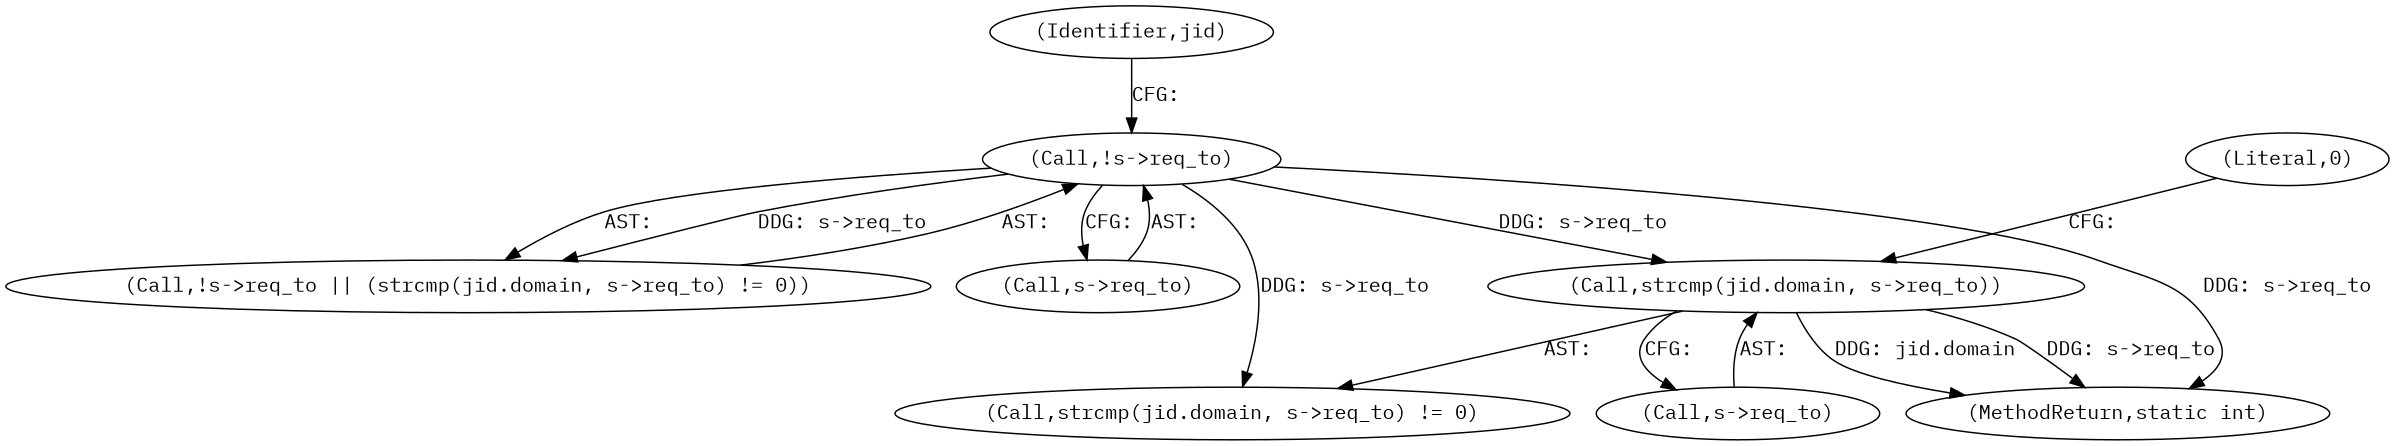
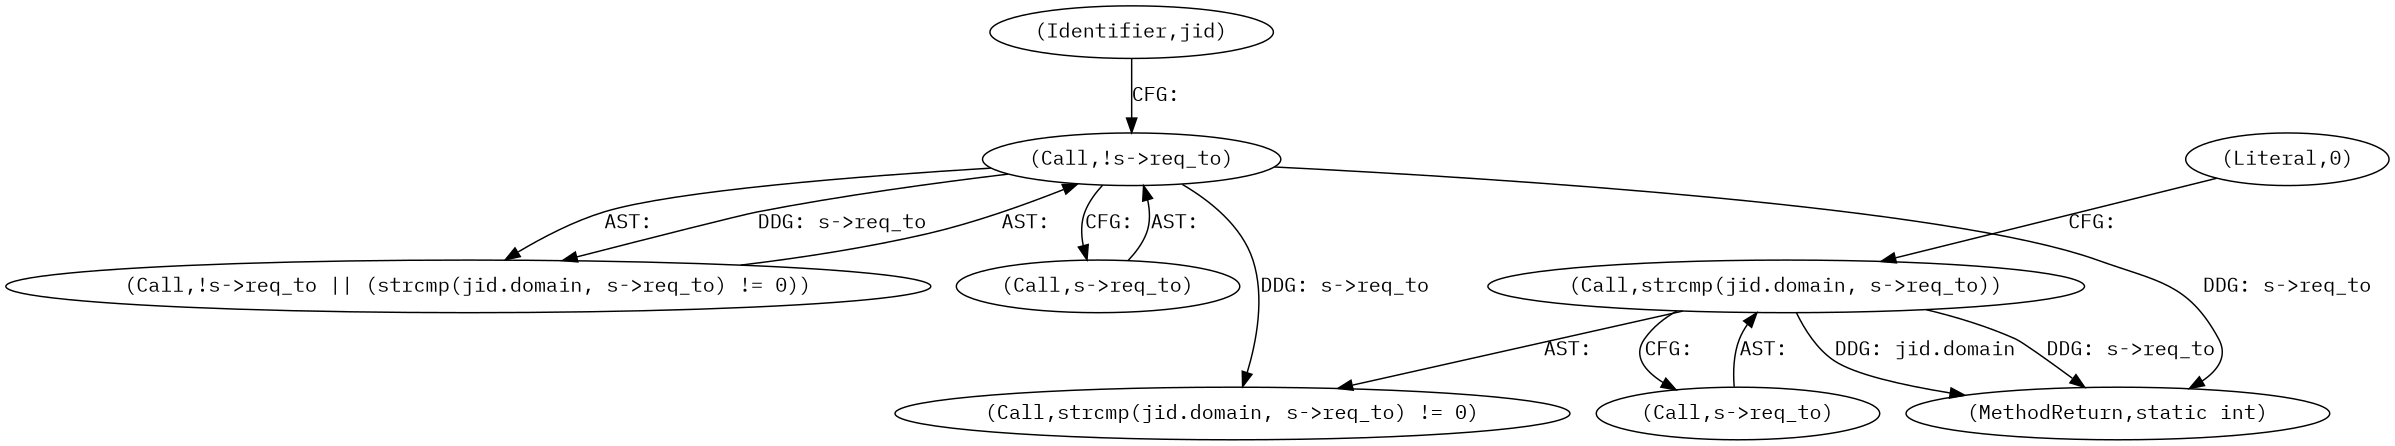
(1441, 219) -> none
